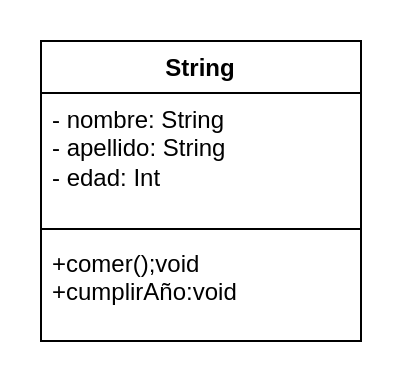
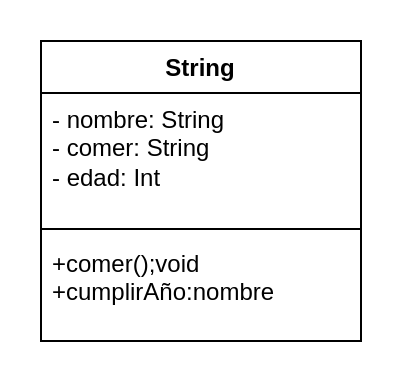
(152, 150) -> (148, 150)
(148, 280) -> (165, 280)
